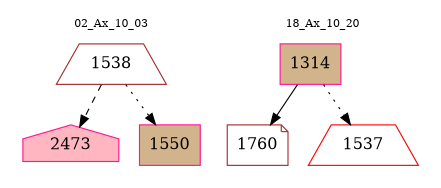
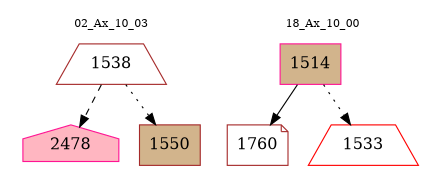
(323, 24) -> (323, 24)
(310, 64) -> (310, 64)
(71, 145) -> (71, 145)
(170, 145) -> (170, 145)
(363, 145) -> (363, 145)
